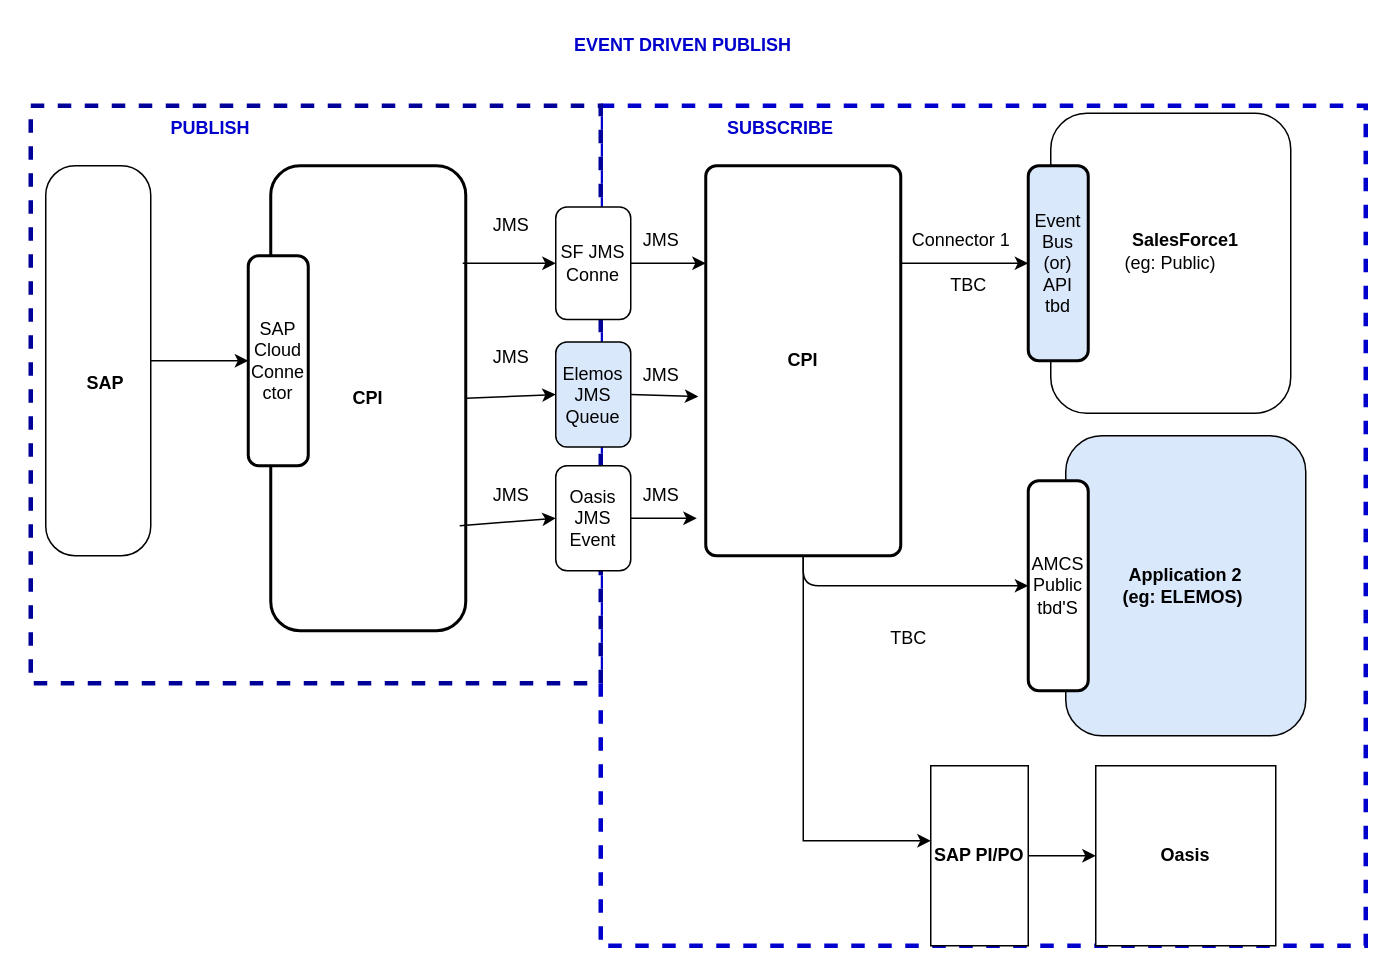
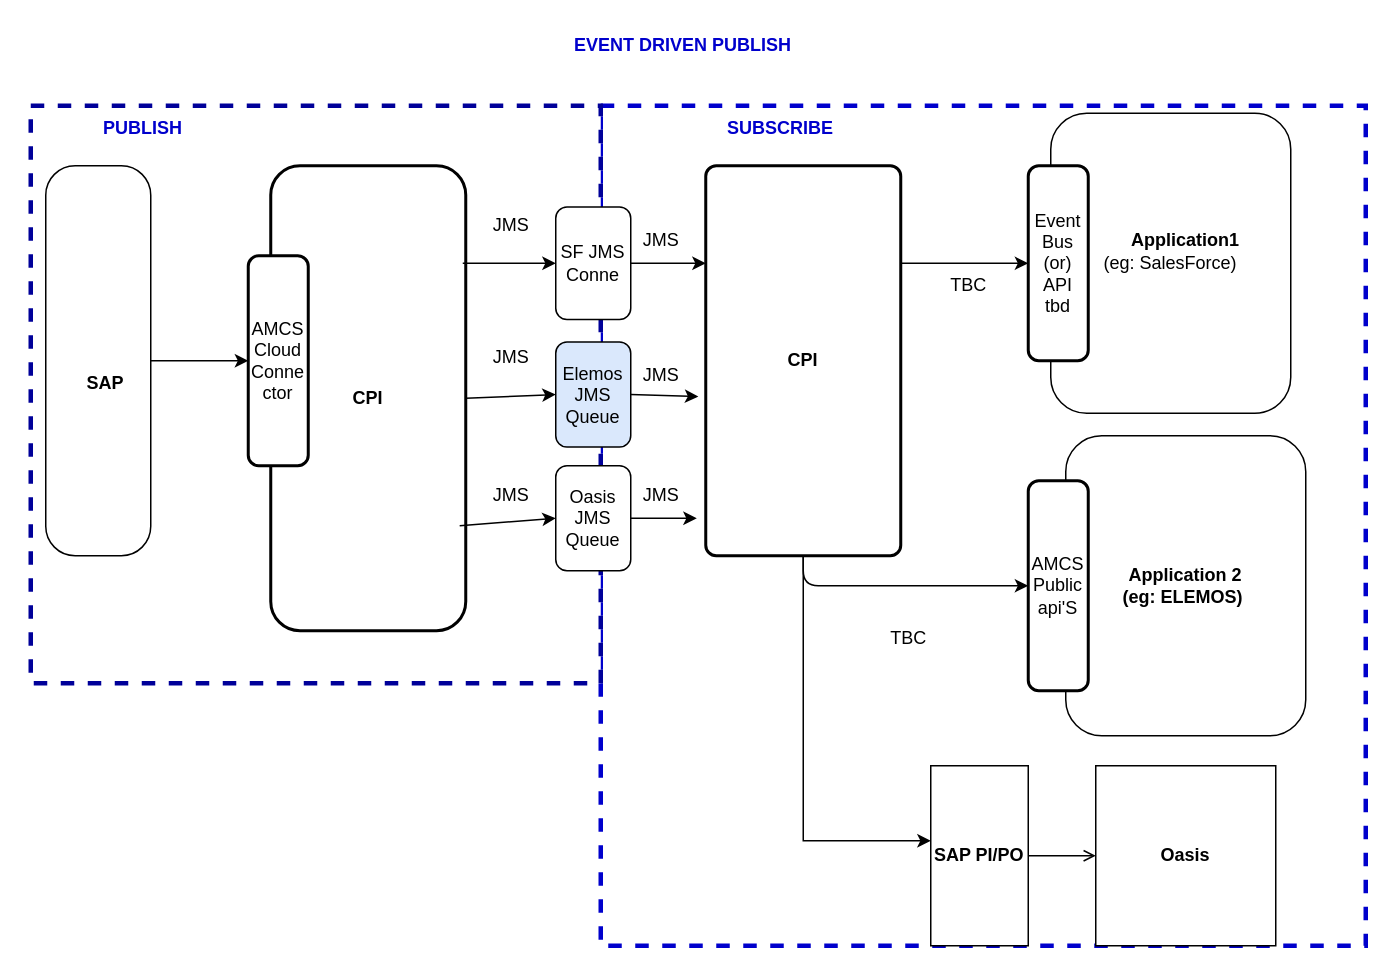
(211, 128) -> (143, 128)
(961, 241) -> none
(1186, 241) -> (1186, 241)
(1058, 263) -> (1058, 263)
(1171, 263) -> (1171, 263)
(278, 361) -> (278, 361)
(593, 518) -> (593, 518)
(1058, 586) -> (1058, 586)
(1186, 586) -> (1186, 586)
(1084, 856) -> (1086, 856)
